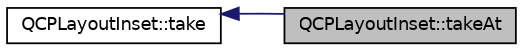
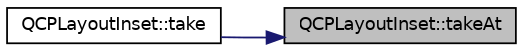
(262, 14) -> (244, 37)
